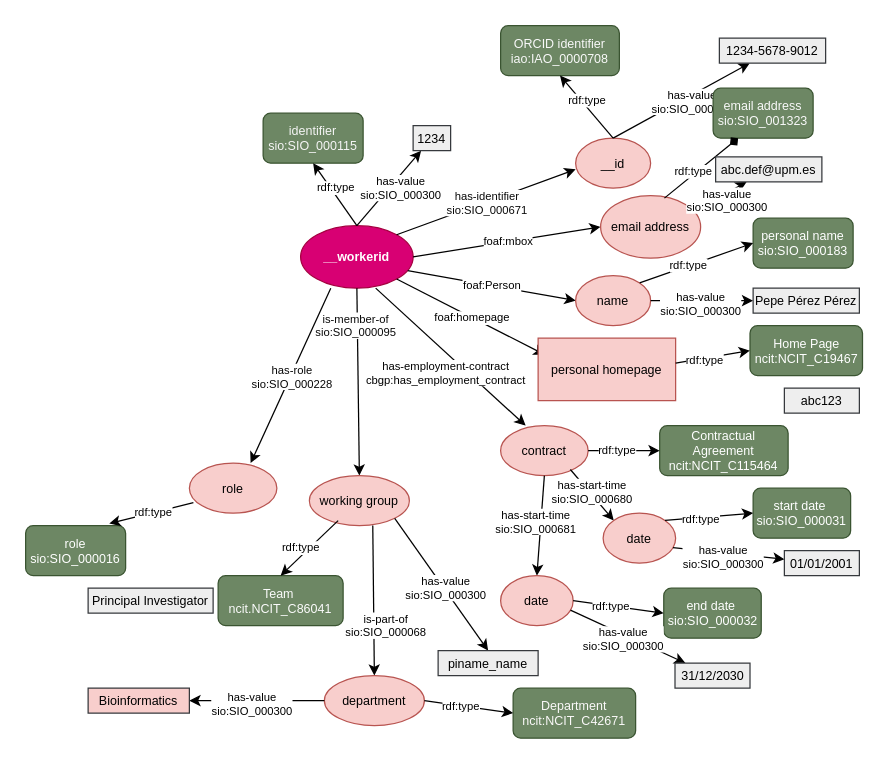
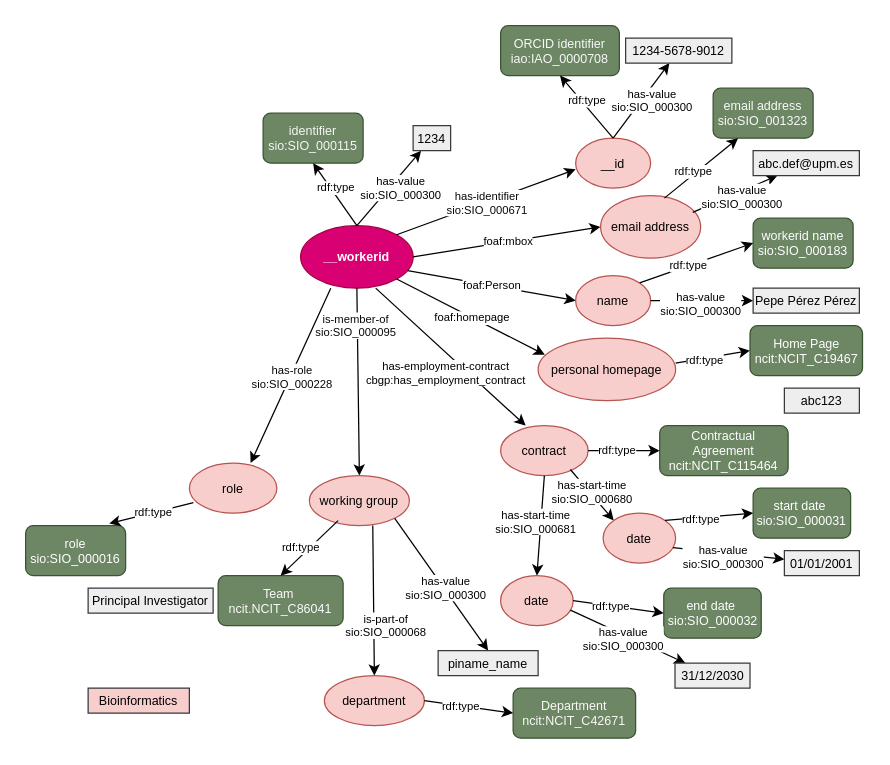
(773, 51) -> (679, 51)
(730, 145) -> (730, 144)
(769, 169) -> (806, 163)
(803, 243) -> (803, 243)
(607, 369) -> (607, 369)
(251, 701) -> none
